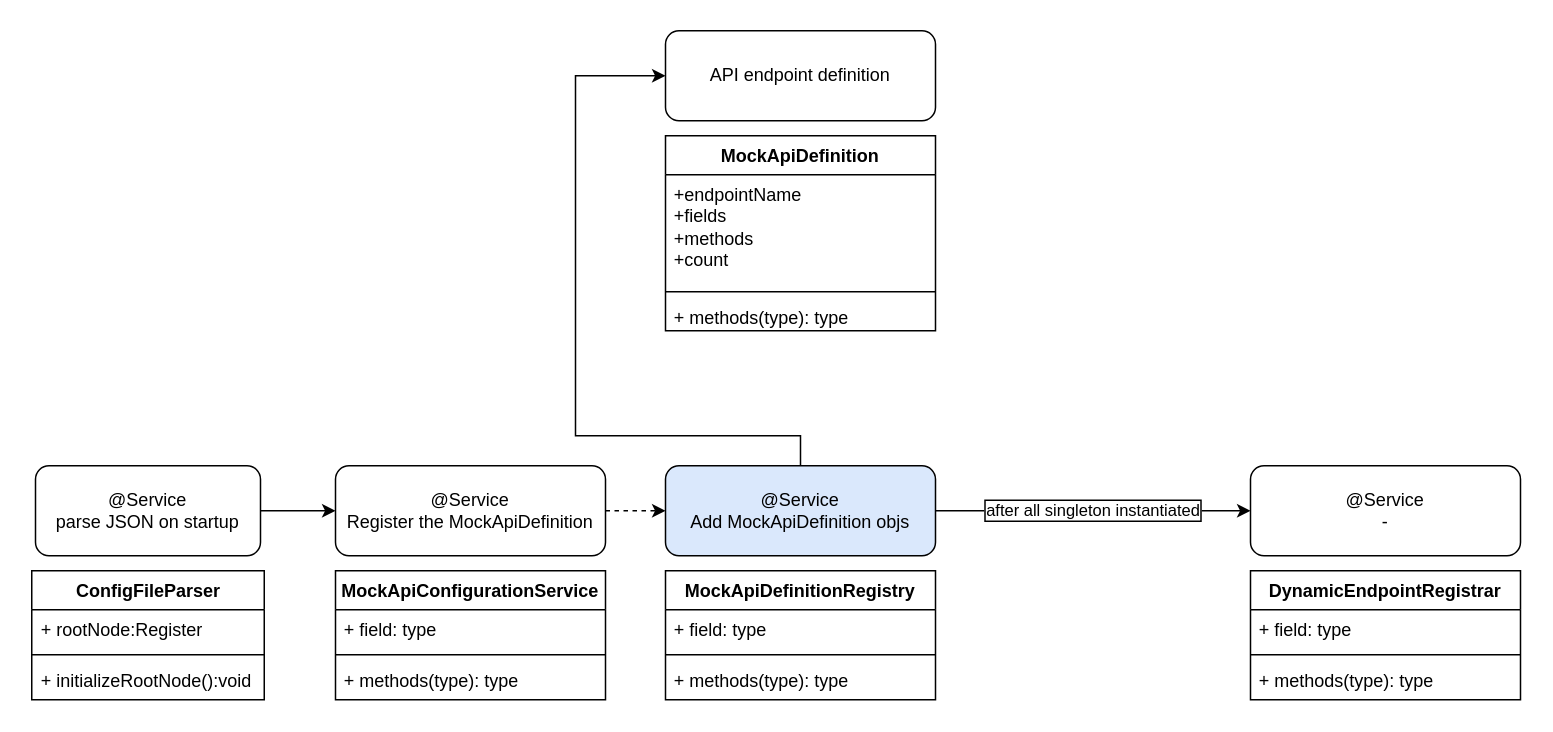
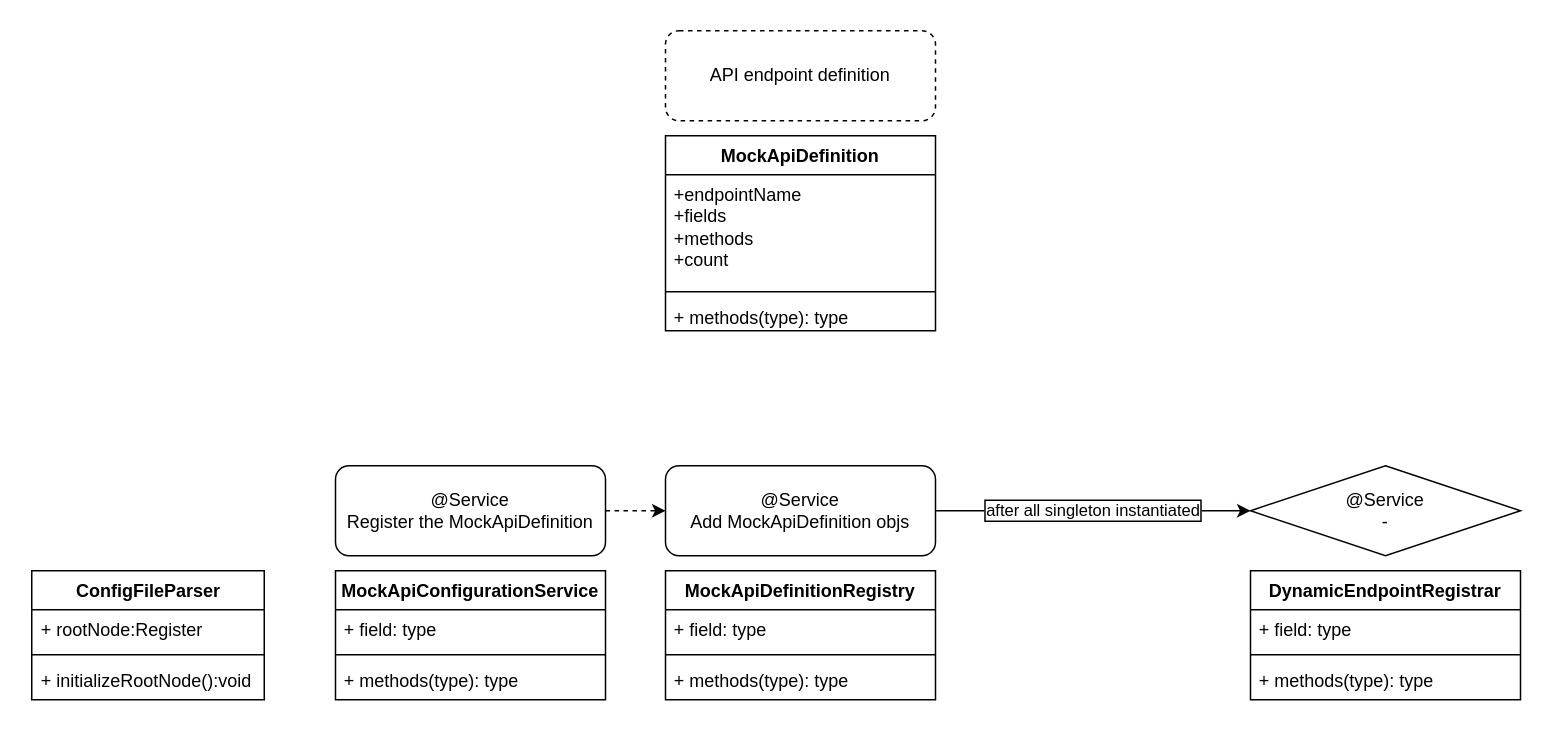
(800, 76) -> (800, 76)
(575, 344) -> none
(148, 511) -> none
(292, 511) -> none
(800, 511) -> (800, 511)
(1385, 511) -> (1385, 511)
